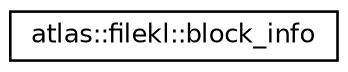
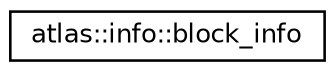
(174, 36) -> (167, 36)
